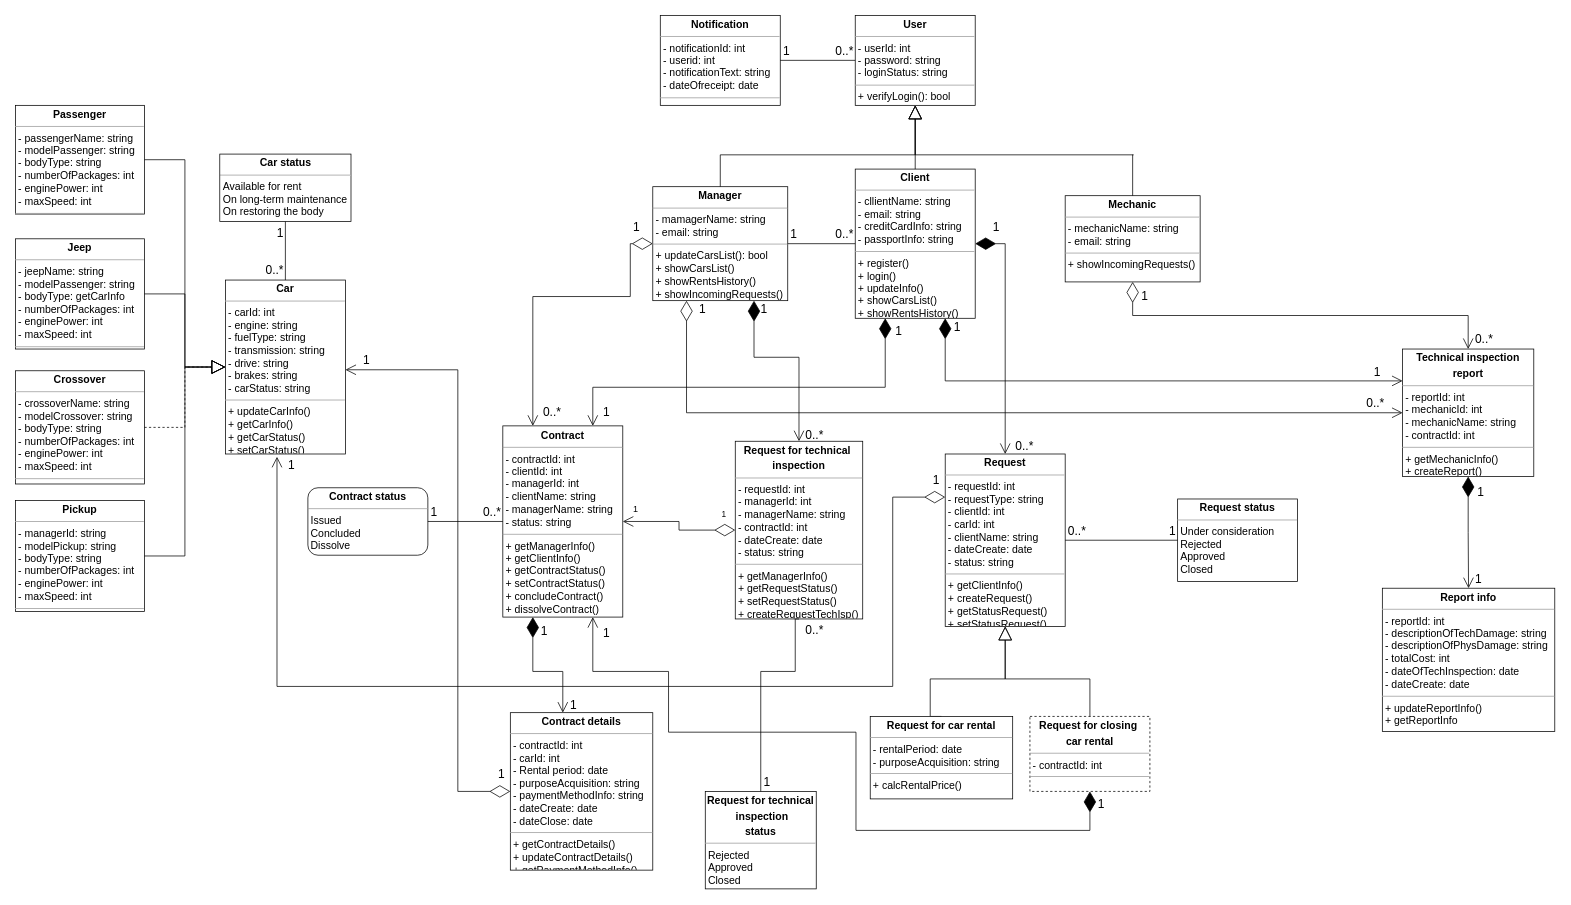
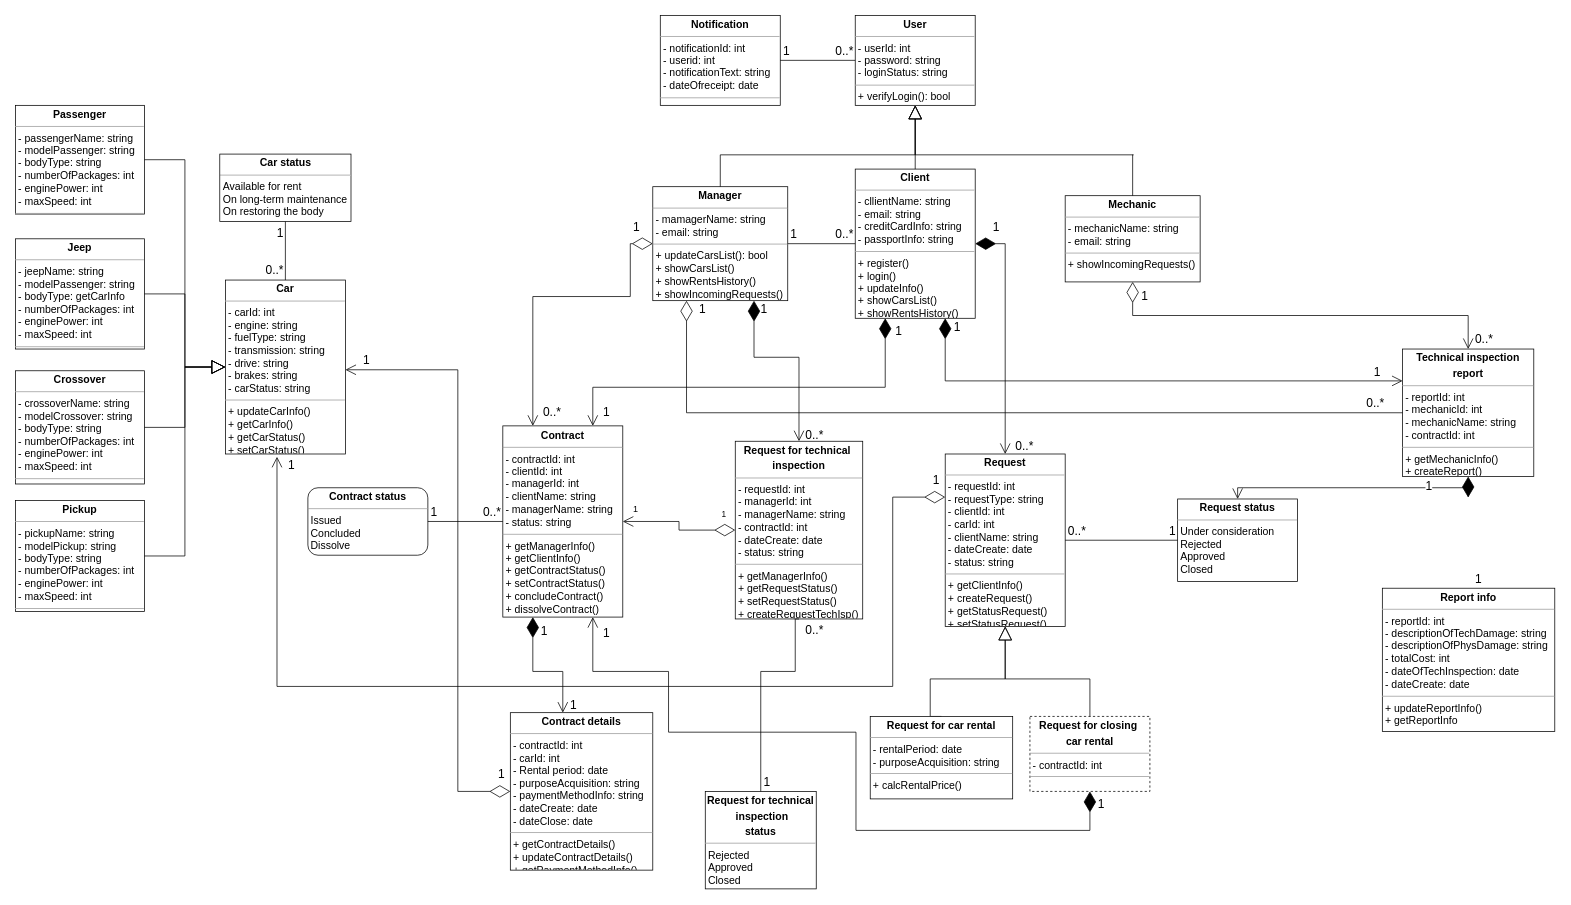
(1397, 413) -> (1397, 413)
(164, 428) -> (164, 428)
(69, 538) -> (69, 538)
(1469, 542) -> (1346, 488)
